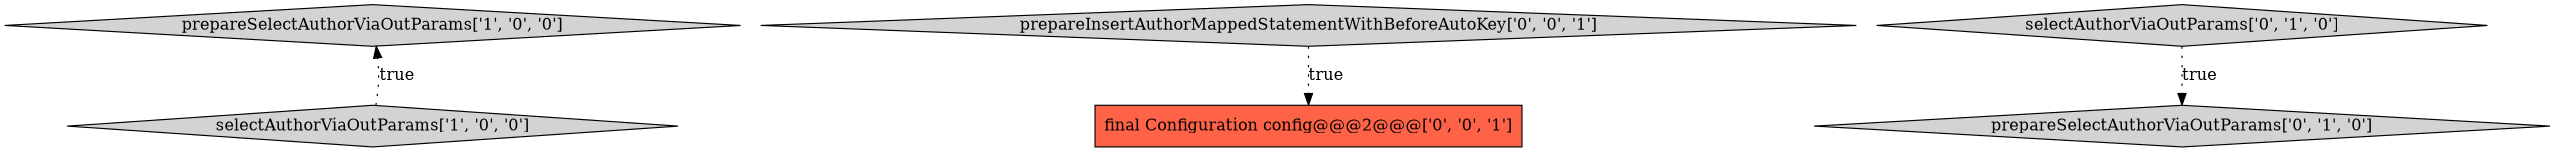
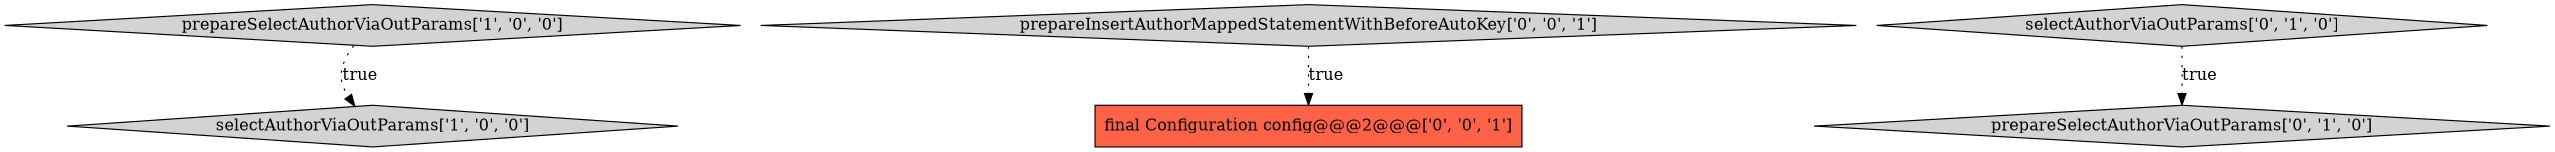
(379, 82) -> (342, 70)
